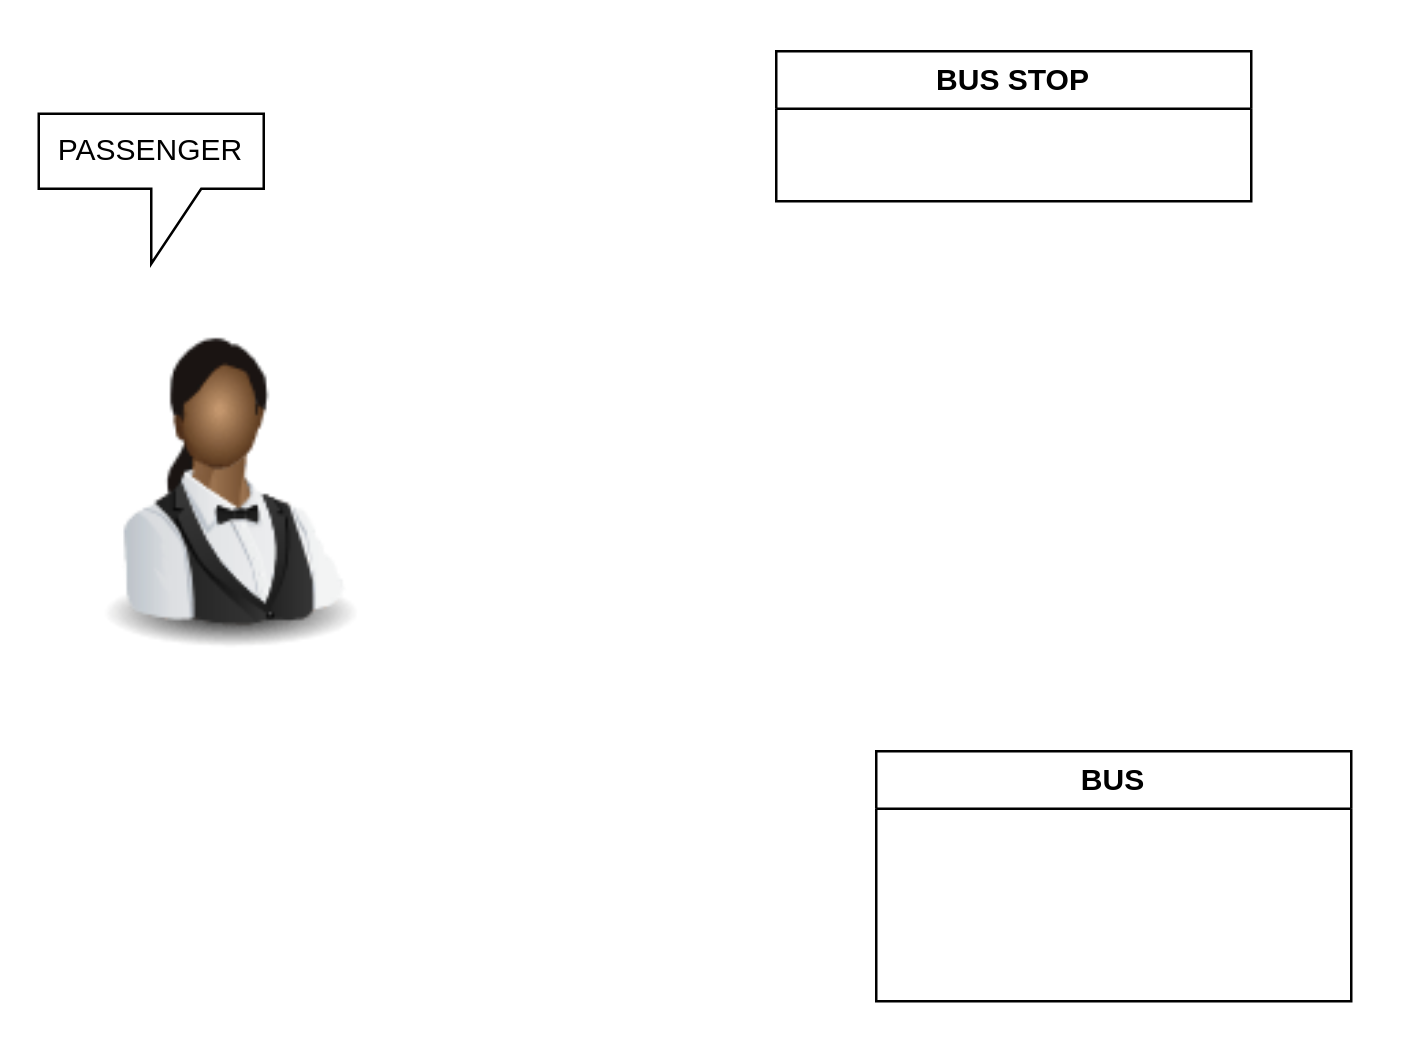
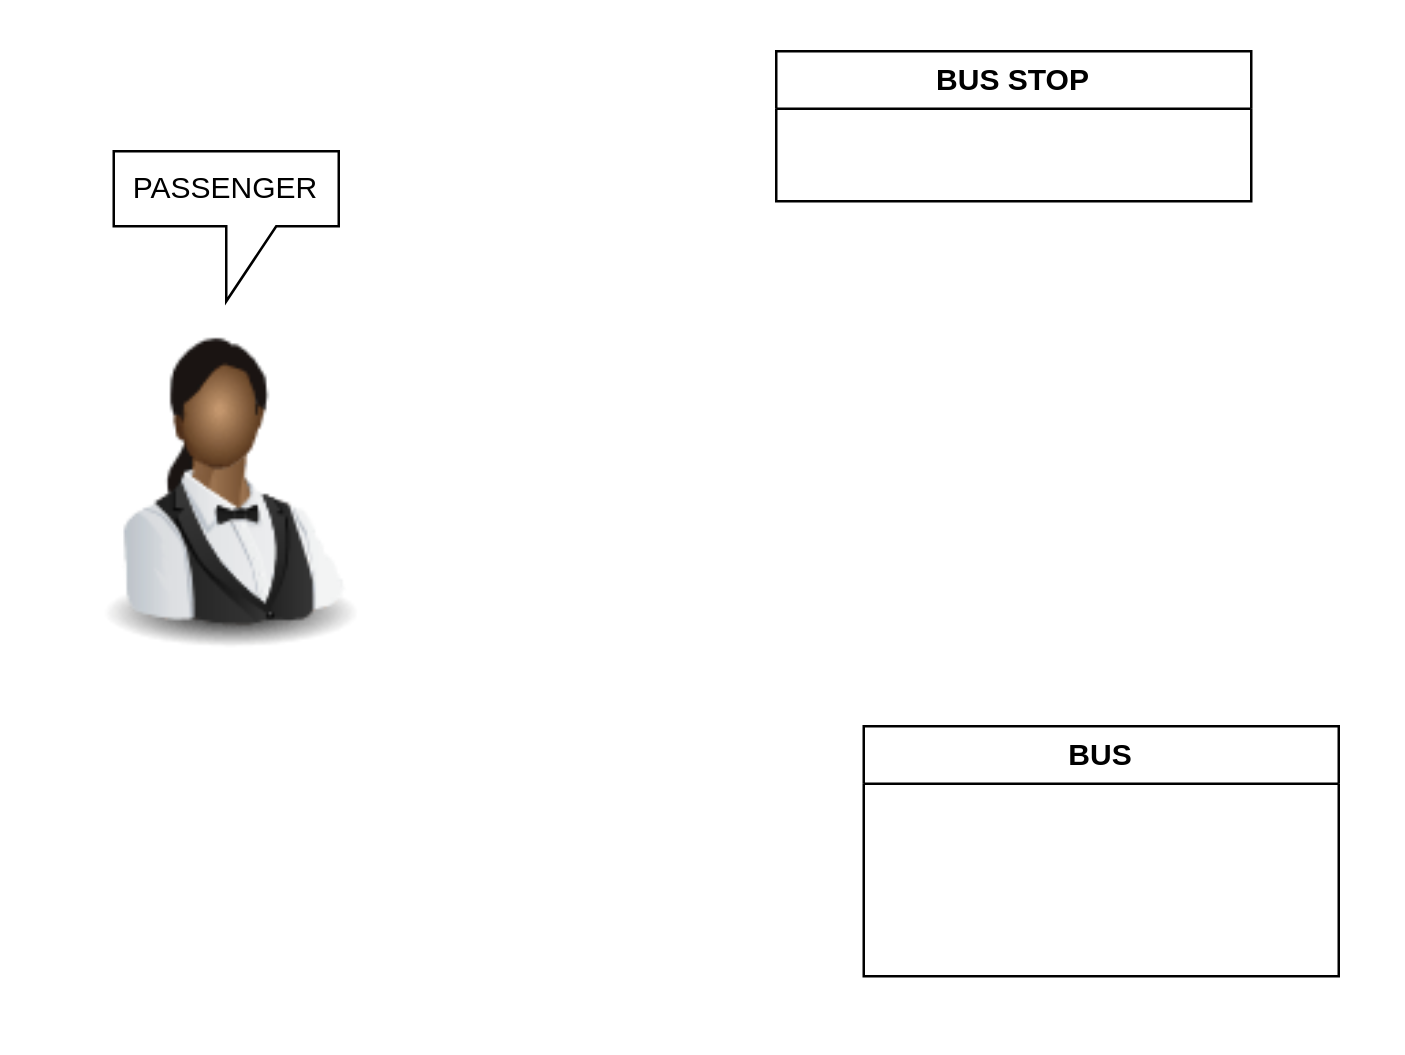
(151, 189) -> (226, 226)
(1114, 876) -> (1101, 851)
